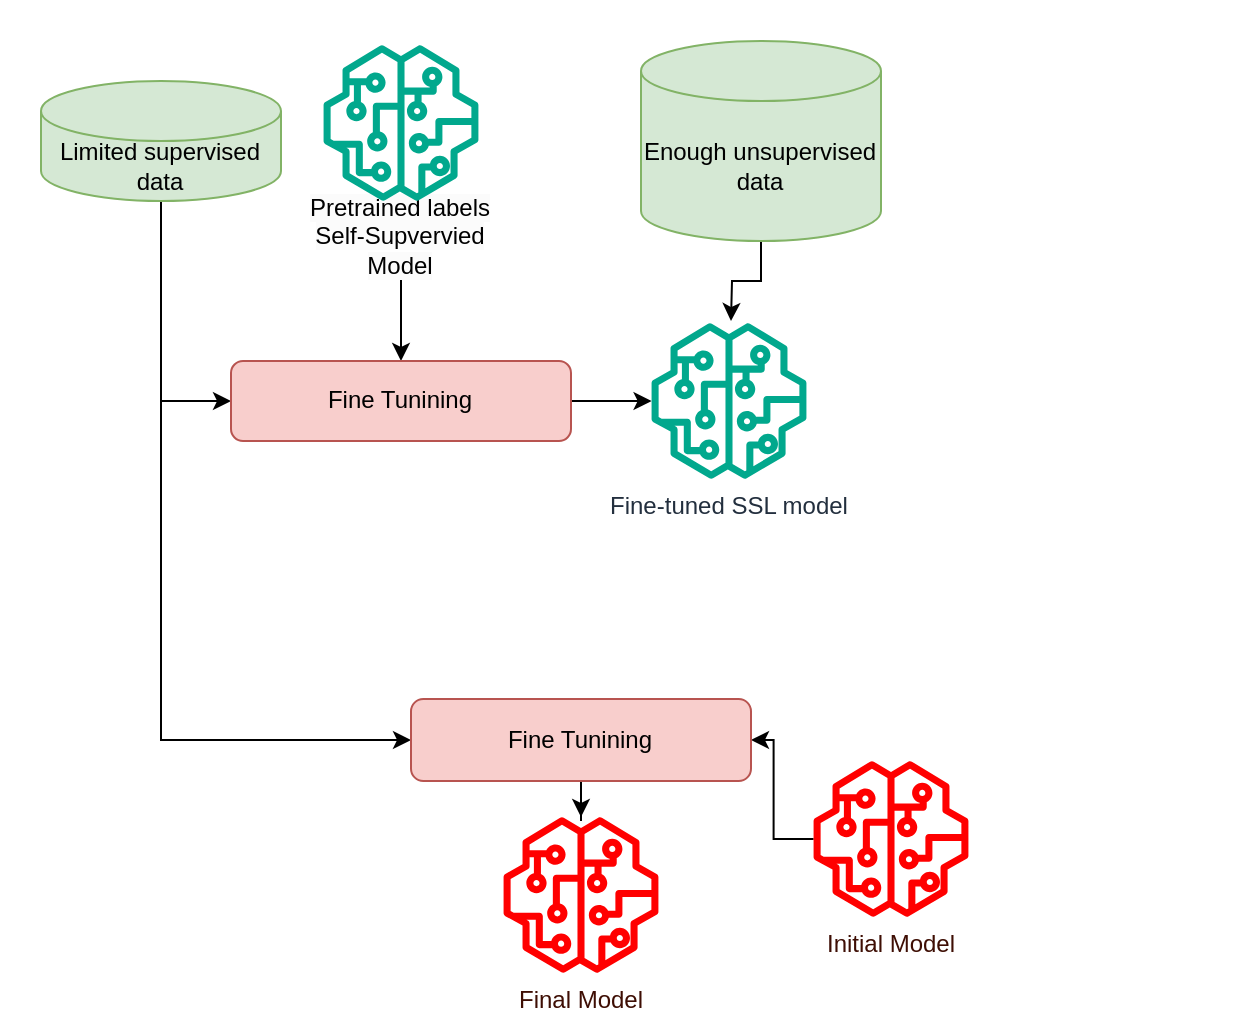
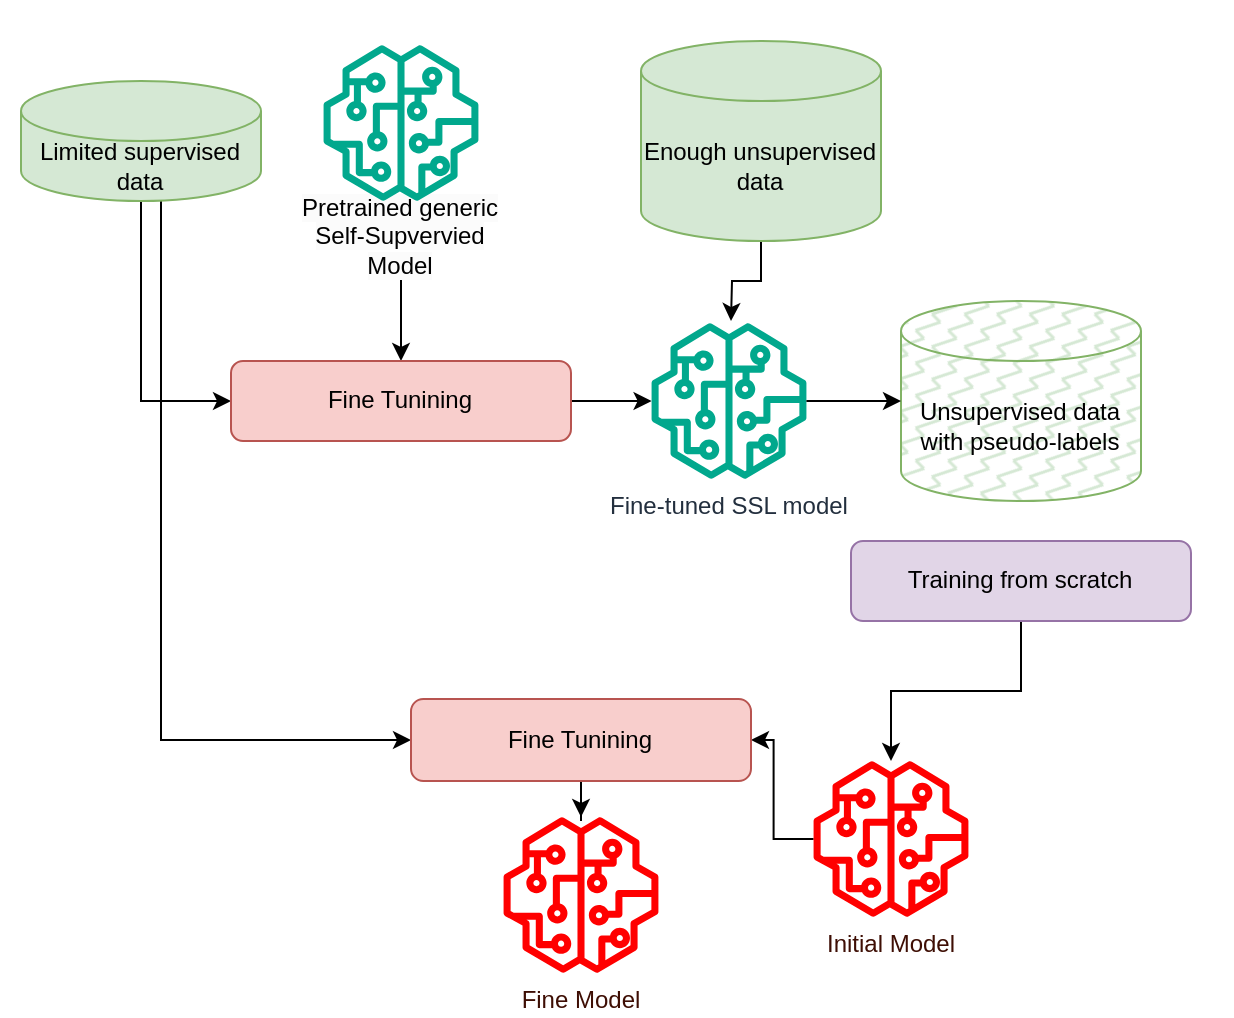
(161, 141) -> (141, 141)
(401, 224) -> (401, 238)
none -> (847, 401)
none -> (1021, 401)
none -> (1021, 581)
none -> (963, 691)
(582, 1001) -> (582, 1001)
